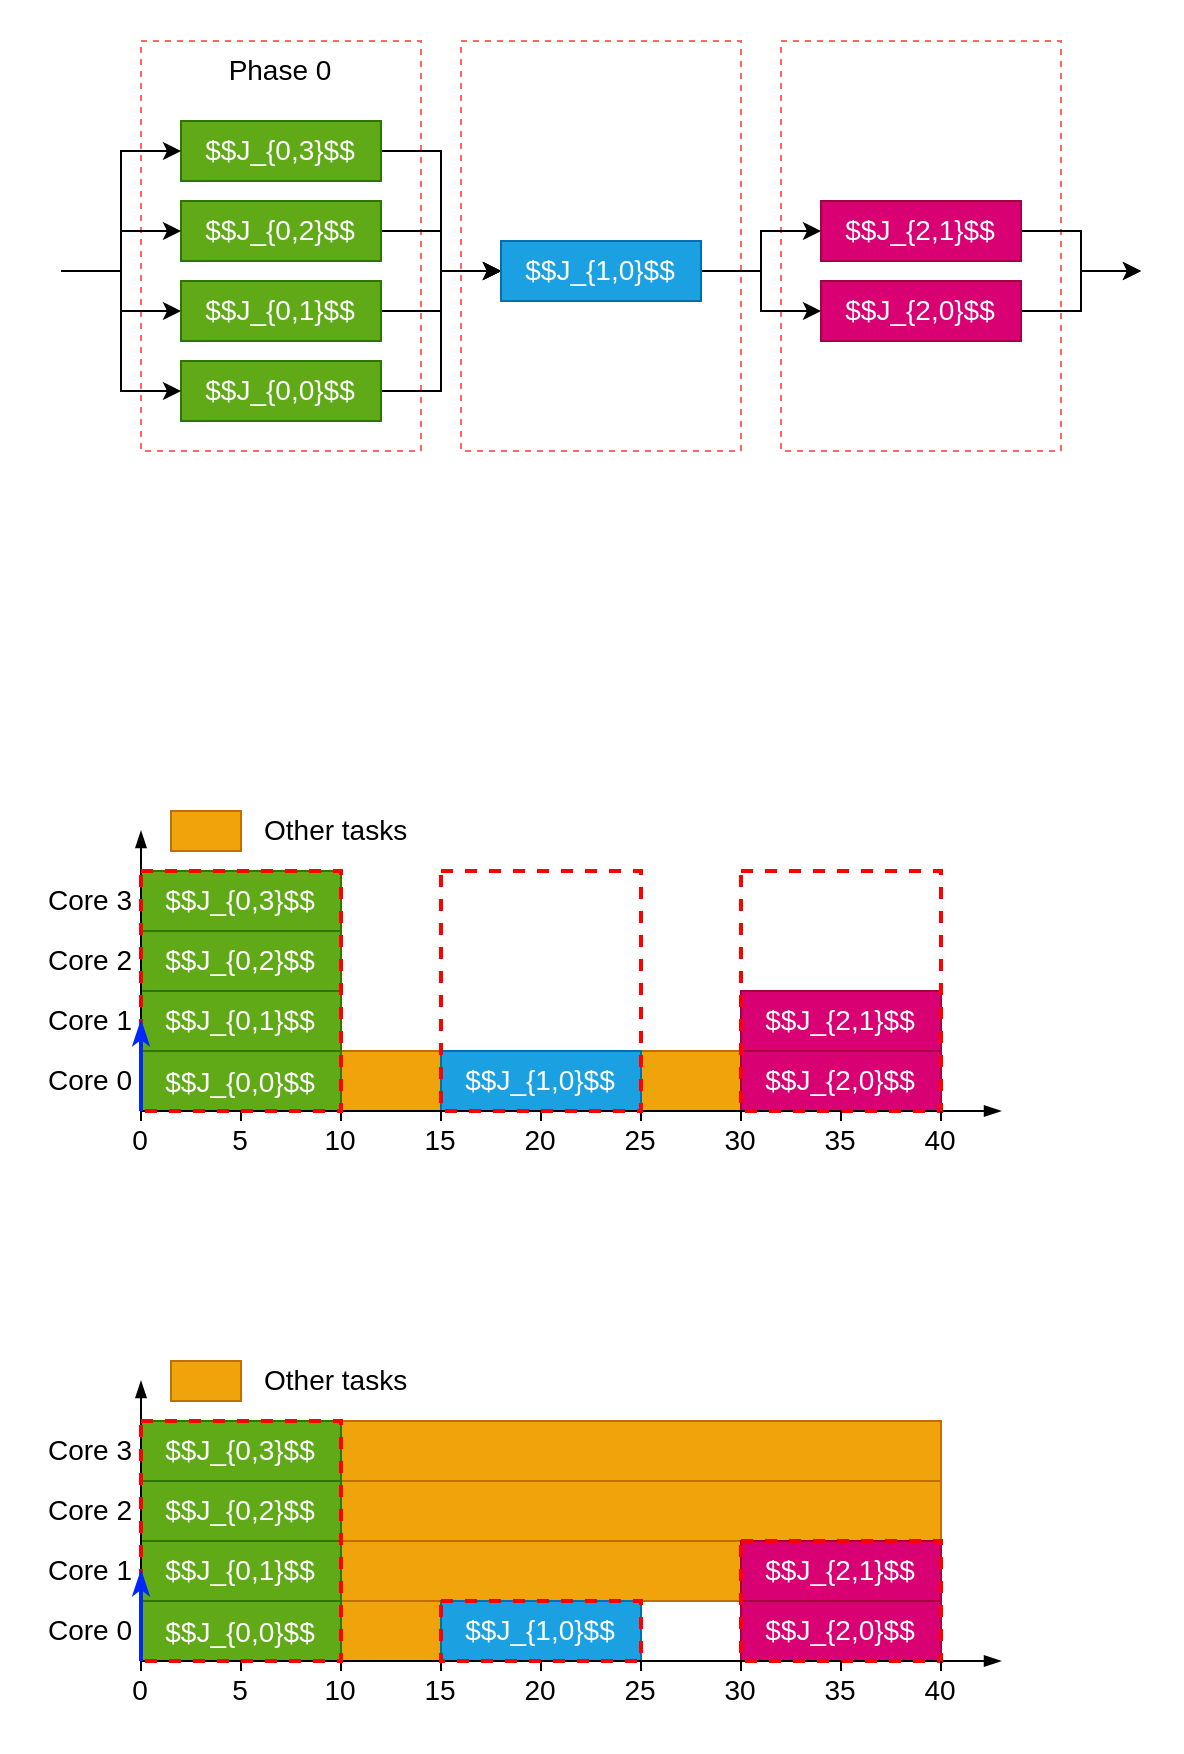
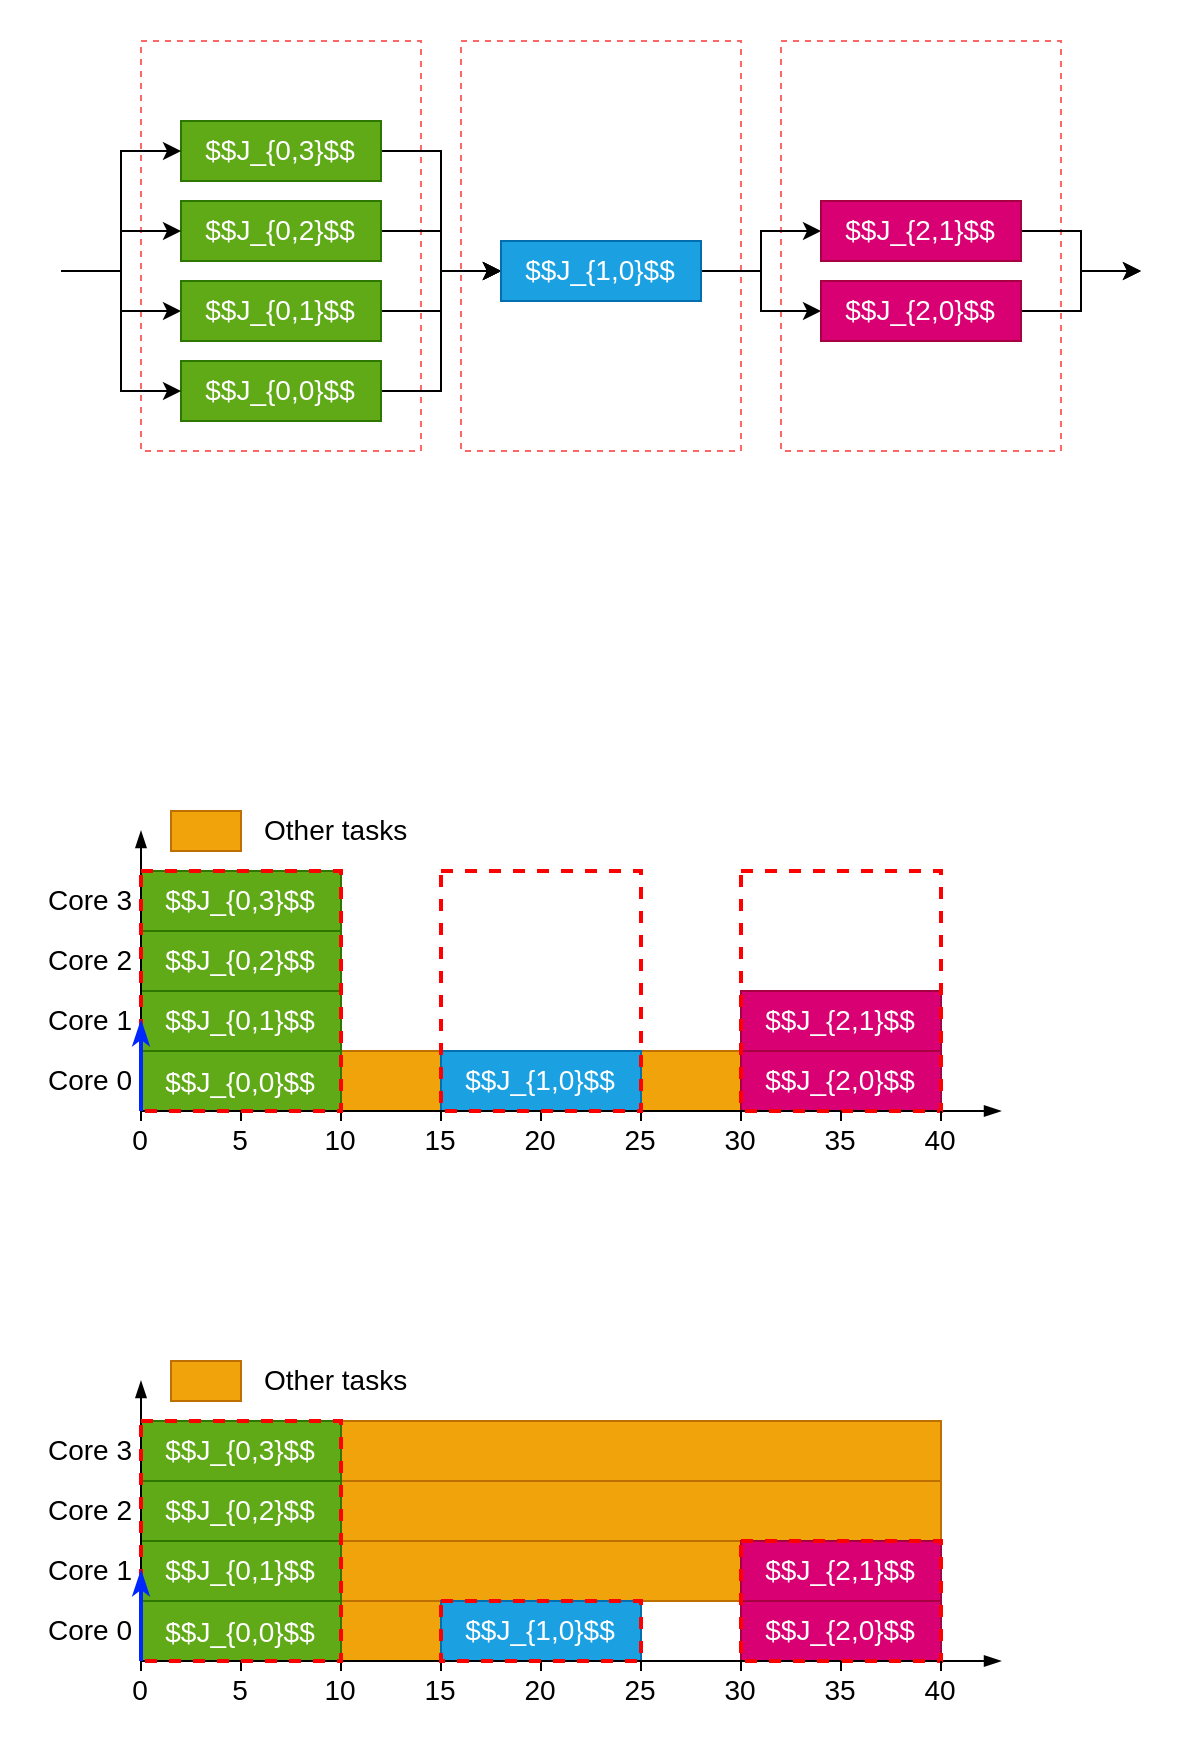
(281, 71) -> none
